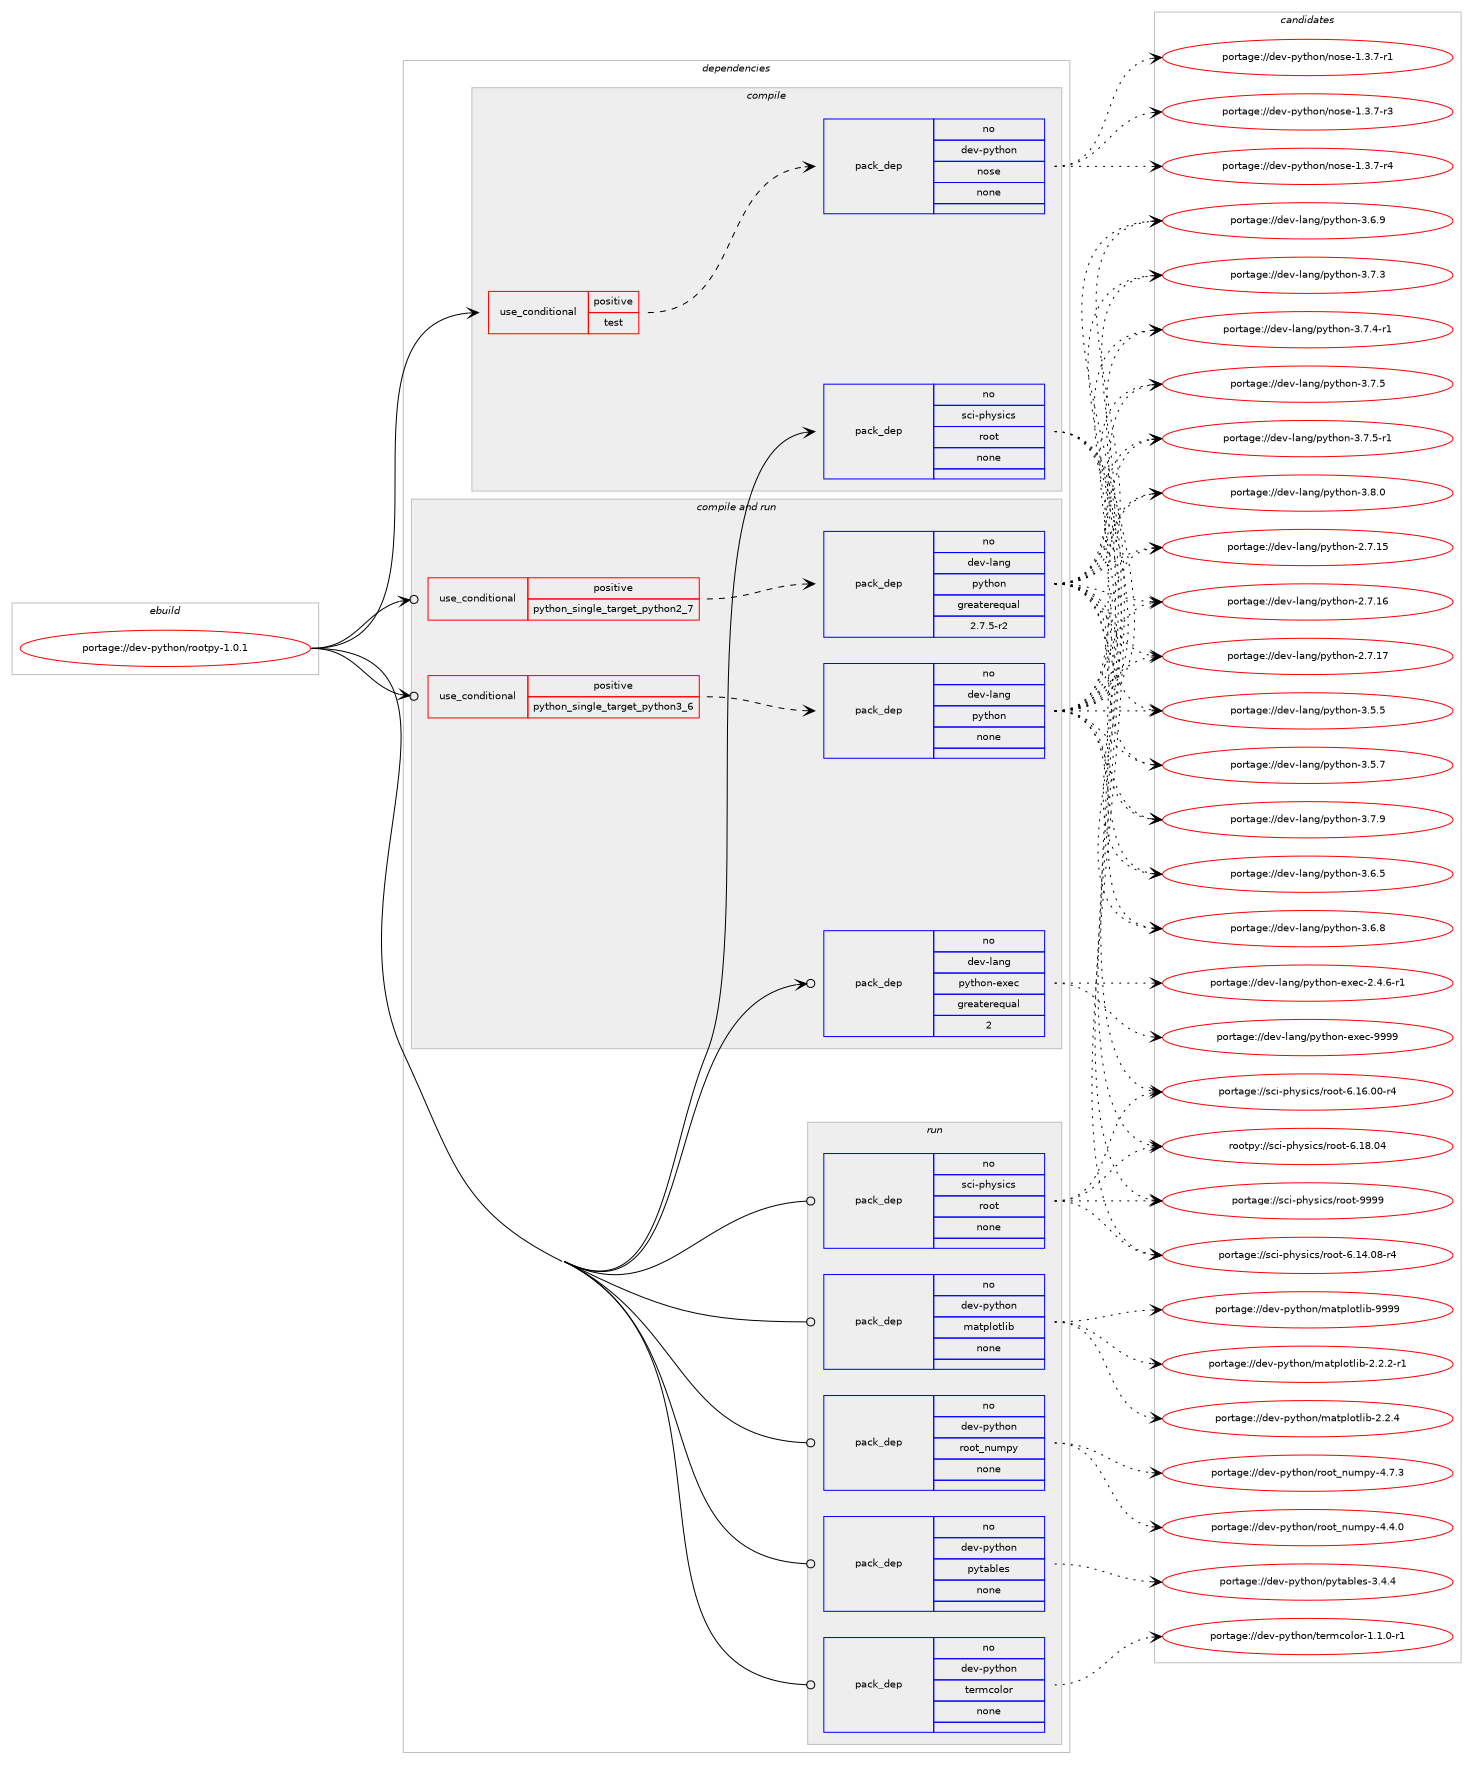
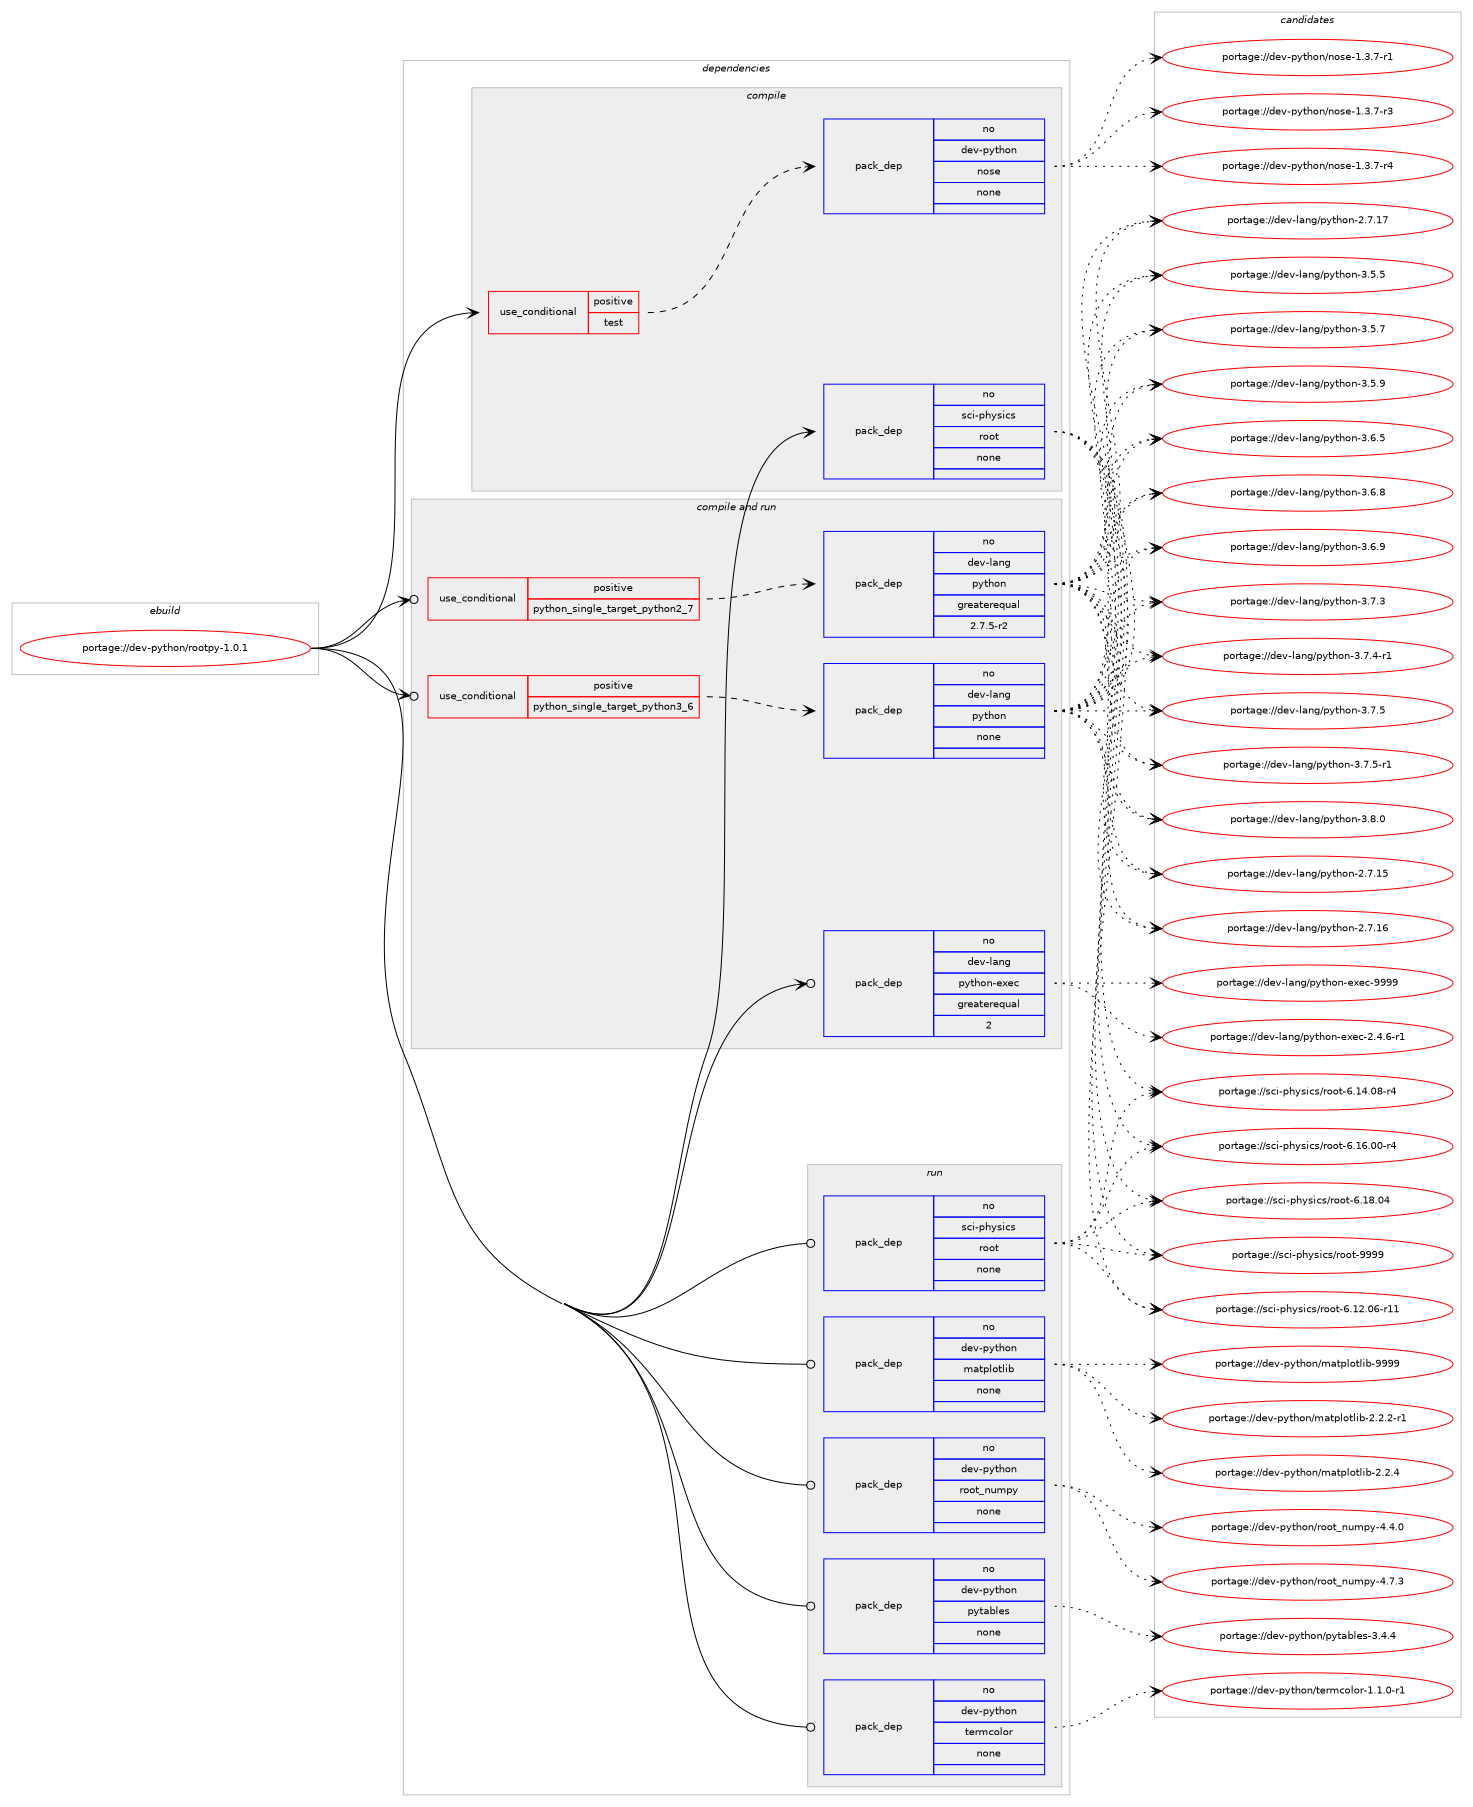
(1308, 820) -> (1308, 384)
(1308, 1146) -> (1308, 1201)
none -> (1308, 1310)
